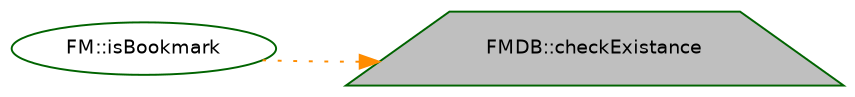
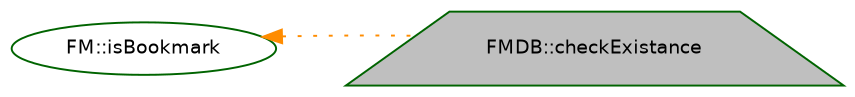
(311, 61) -> (349, 36)
